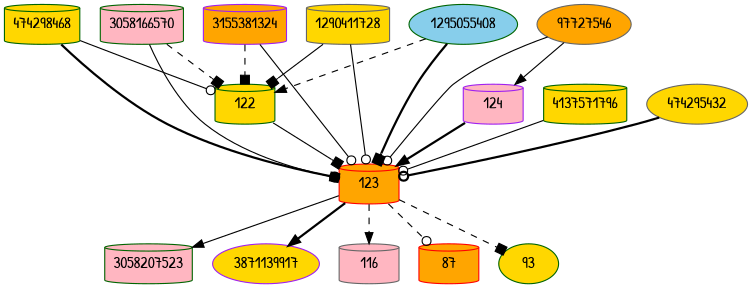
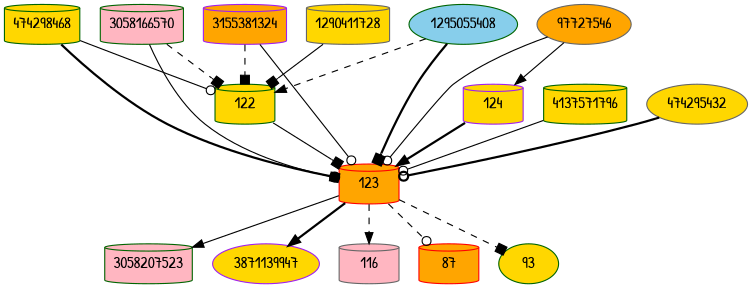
(358, 100) -> none
(493, 104) -> (493, 104)
(266, 264) -> (266, 264)
